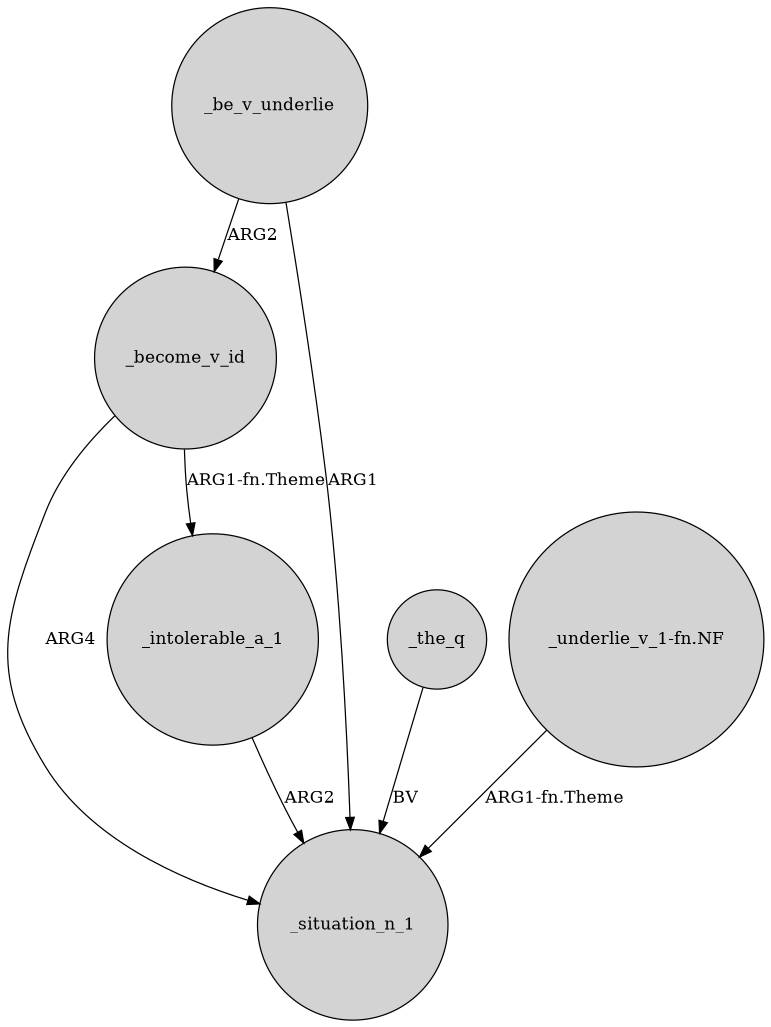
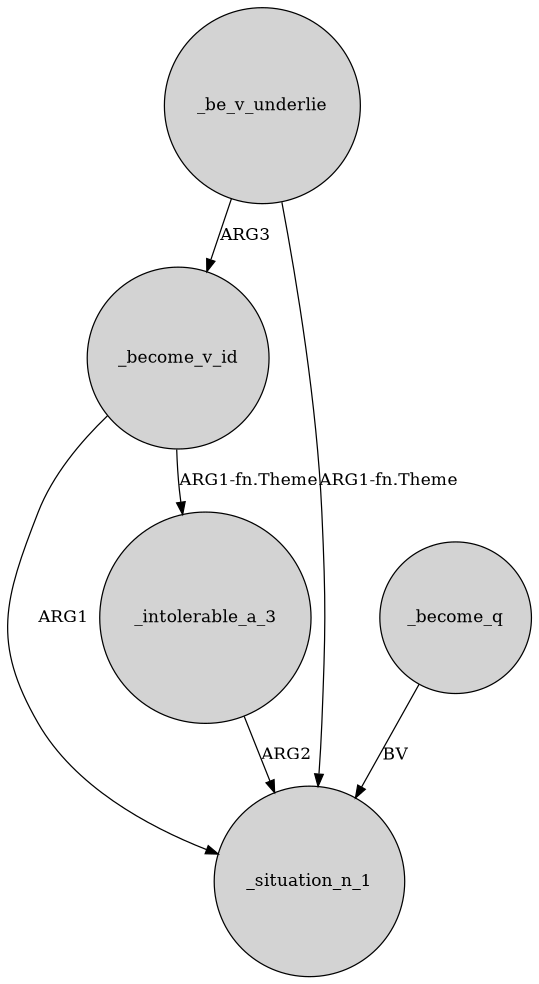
(253, 235) -> (246, 235)
(353, 481) -> (389, 481)
(71, 639) -> (64, 618)
(213, 639) -> (205, 618)
(437, 639) -> (456, 618)
(636, 639) -> none
